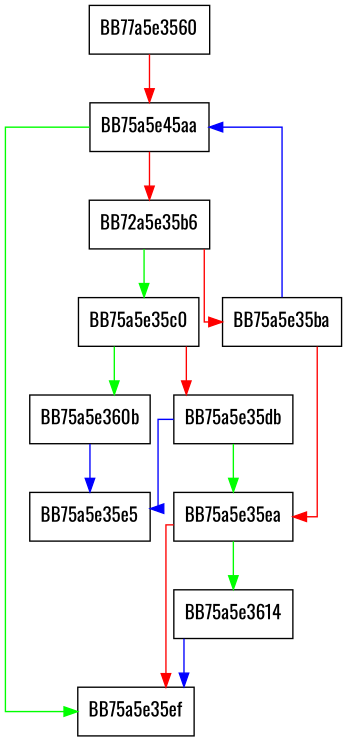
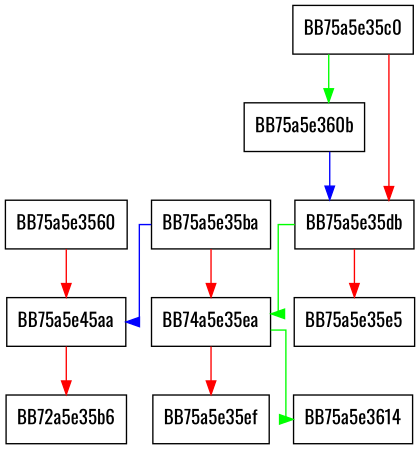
(149, 30) -> (66, 225)
(144, 266) -> none
(204, 288) -> none
(5, 407) -> none
(158, 457) -> (354, 266)
(90, 461) -> (330, 169)
(233, 517) -> (211, 322)
(184, 656) -> none
